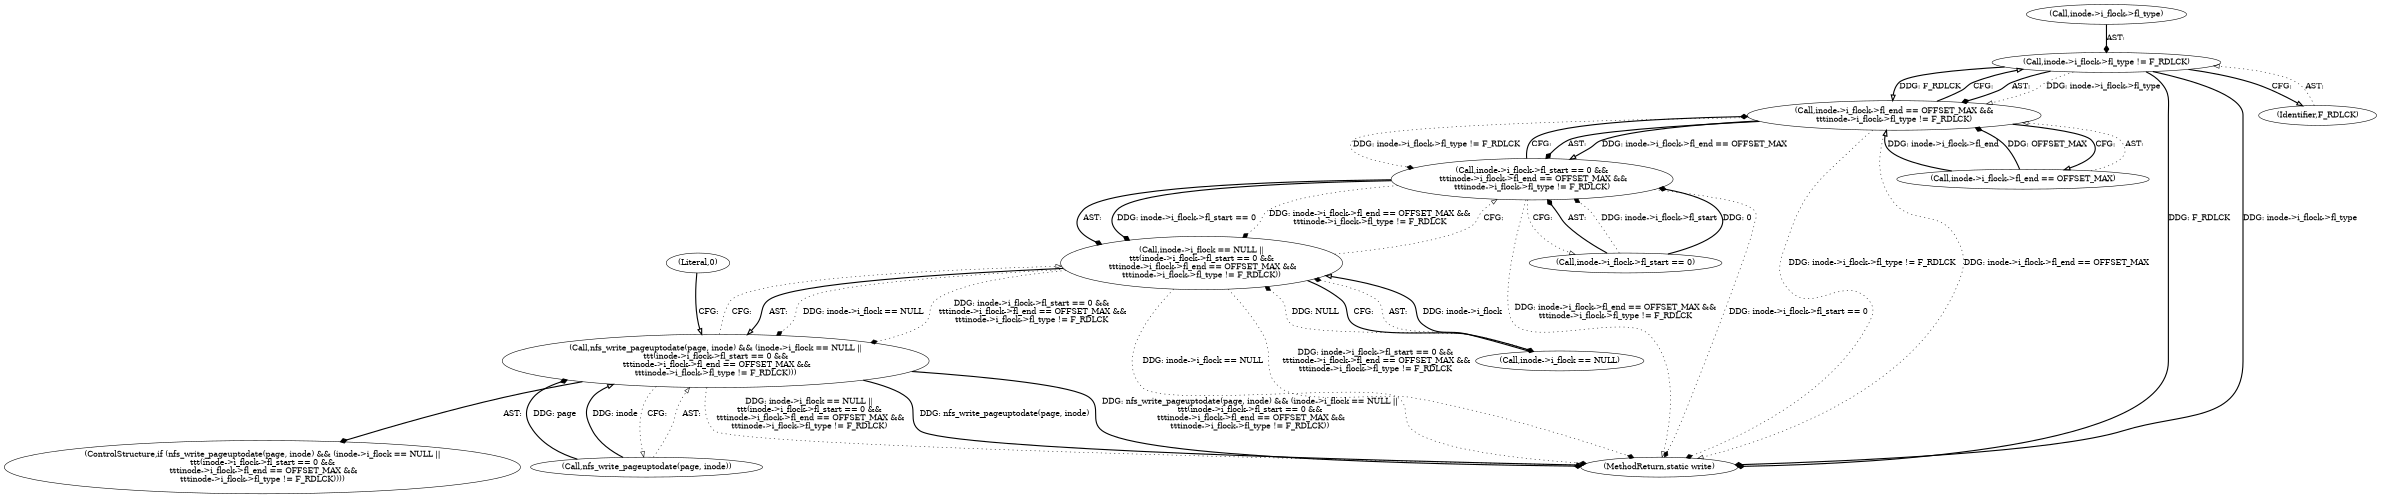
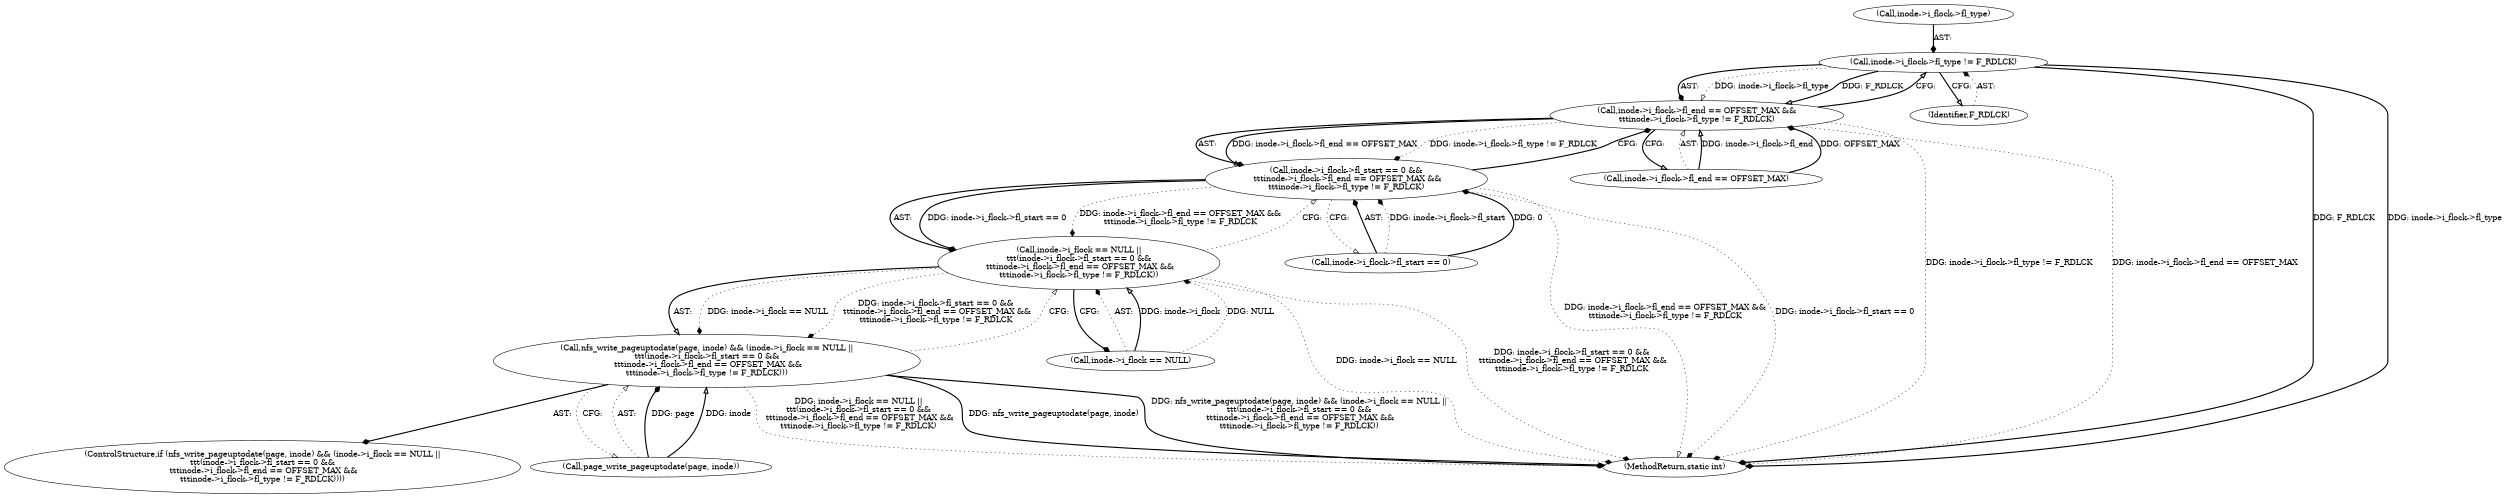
(2273, 74) -> (1977, 90)
(698, 263) -> none
(647, 467) -> (651, 467)
(1659, 467) -> (1675, 467)
